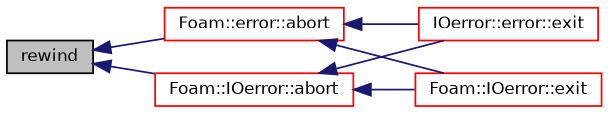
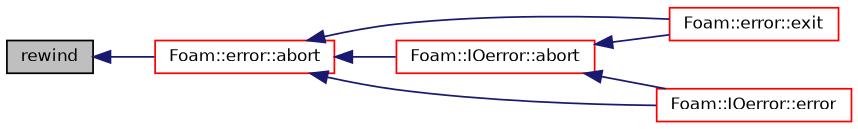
(508, 24) -> (754, 24)
(133, 70) -> (374, 57)
(508, 90) -> (754, 105)
